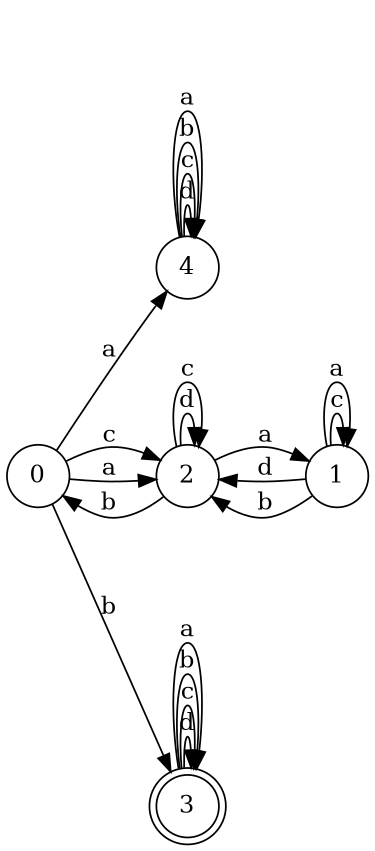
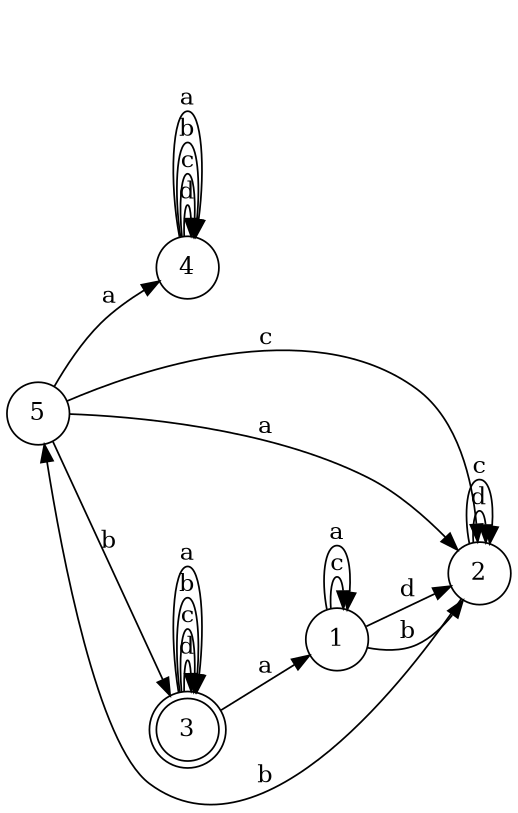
(253, 448) -> (258, 687)
(38, 476) -> (38, 414)
